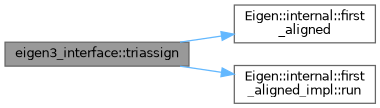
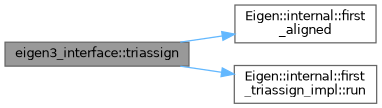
(305, 84) -> (305, 84)
